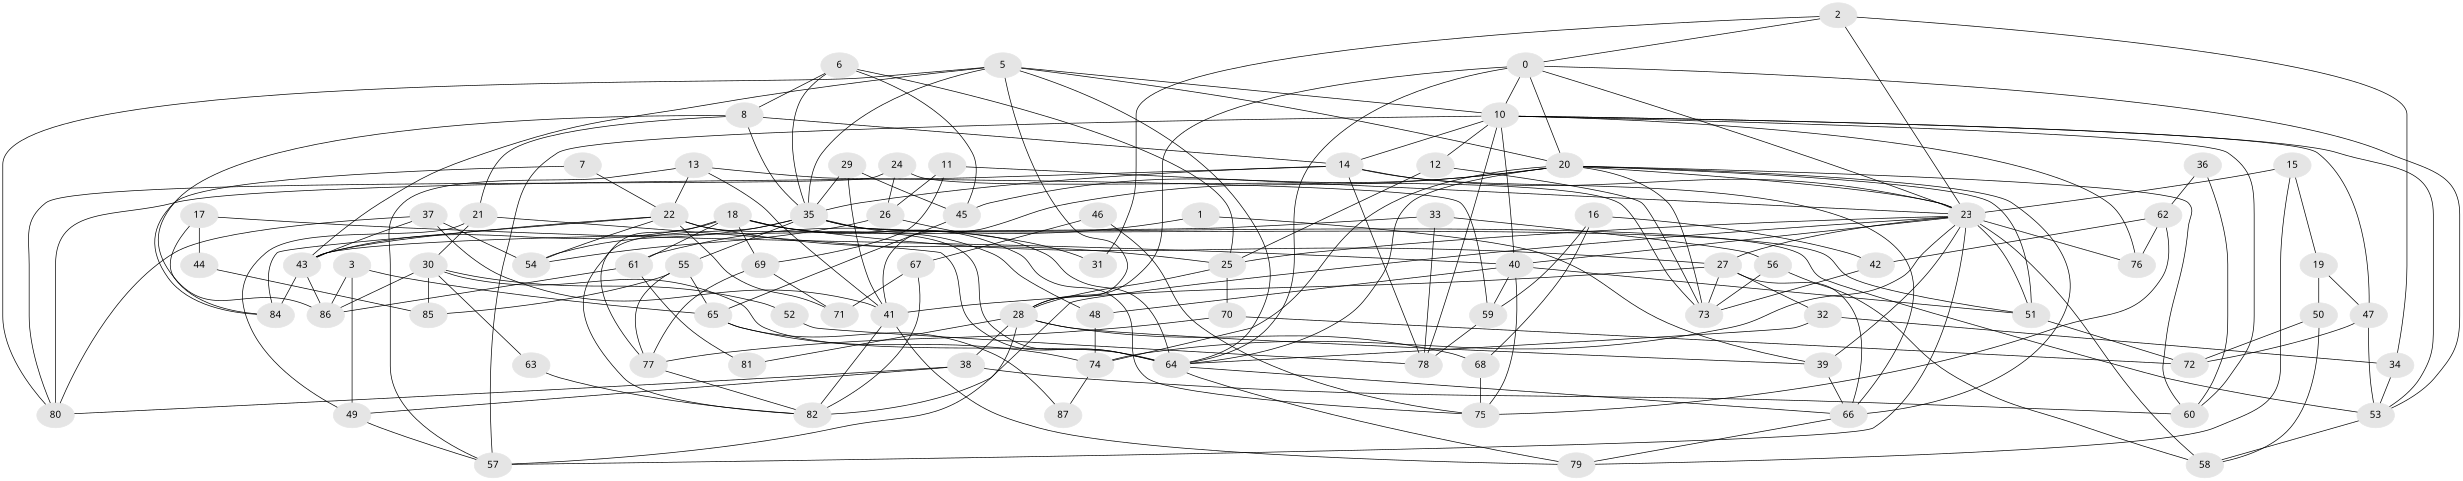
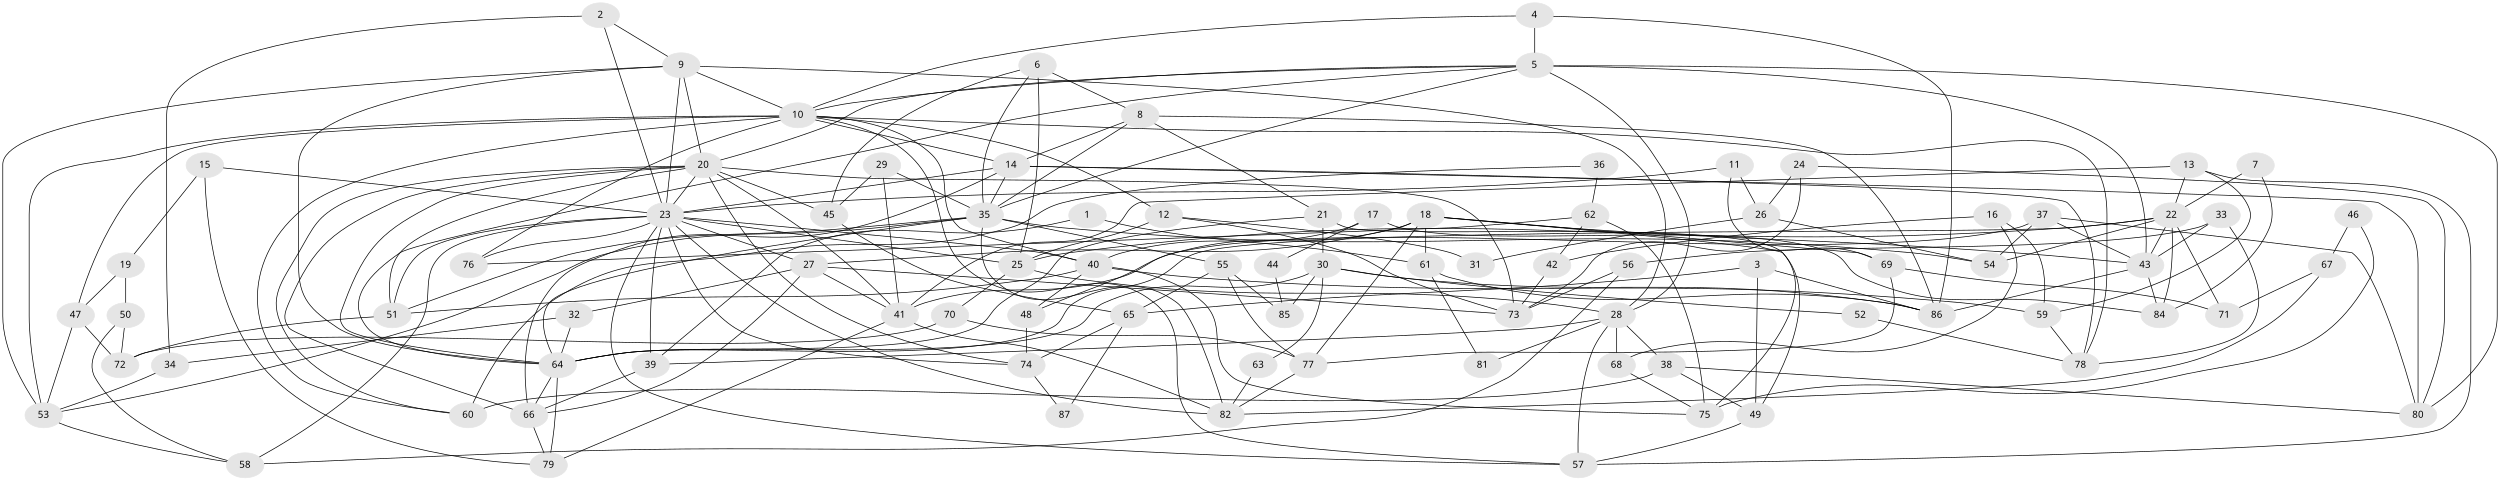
none -> (1535, 15)
(1398, 45) -> (1288, 228)
(1526, 65) -> (681, 65)
